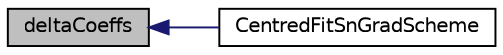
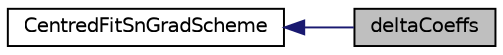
(194, 27) -> (329, 27)
